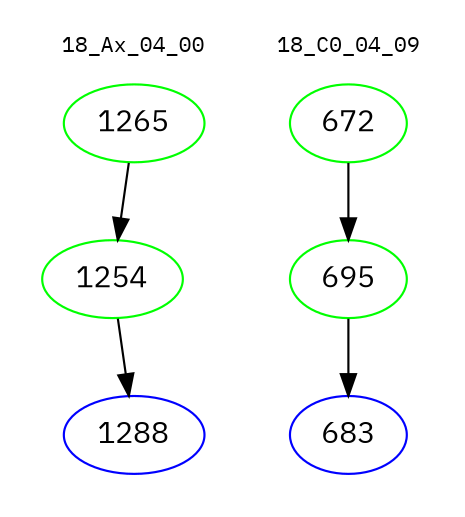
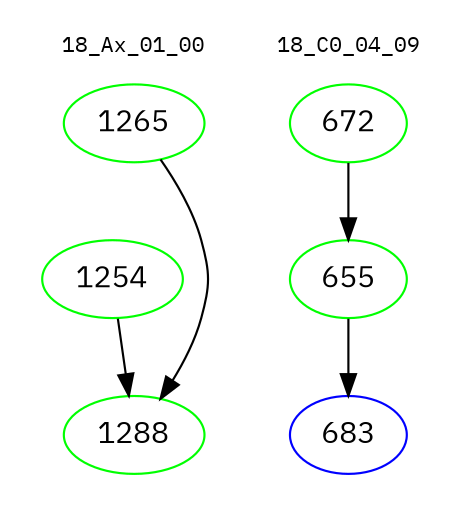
(134, 47) -> (134, 47)
(125, 191) -> (207, 268)
(348, 279) -> (348, 279)
(134, 435) -> (134, 435)
